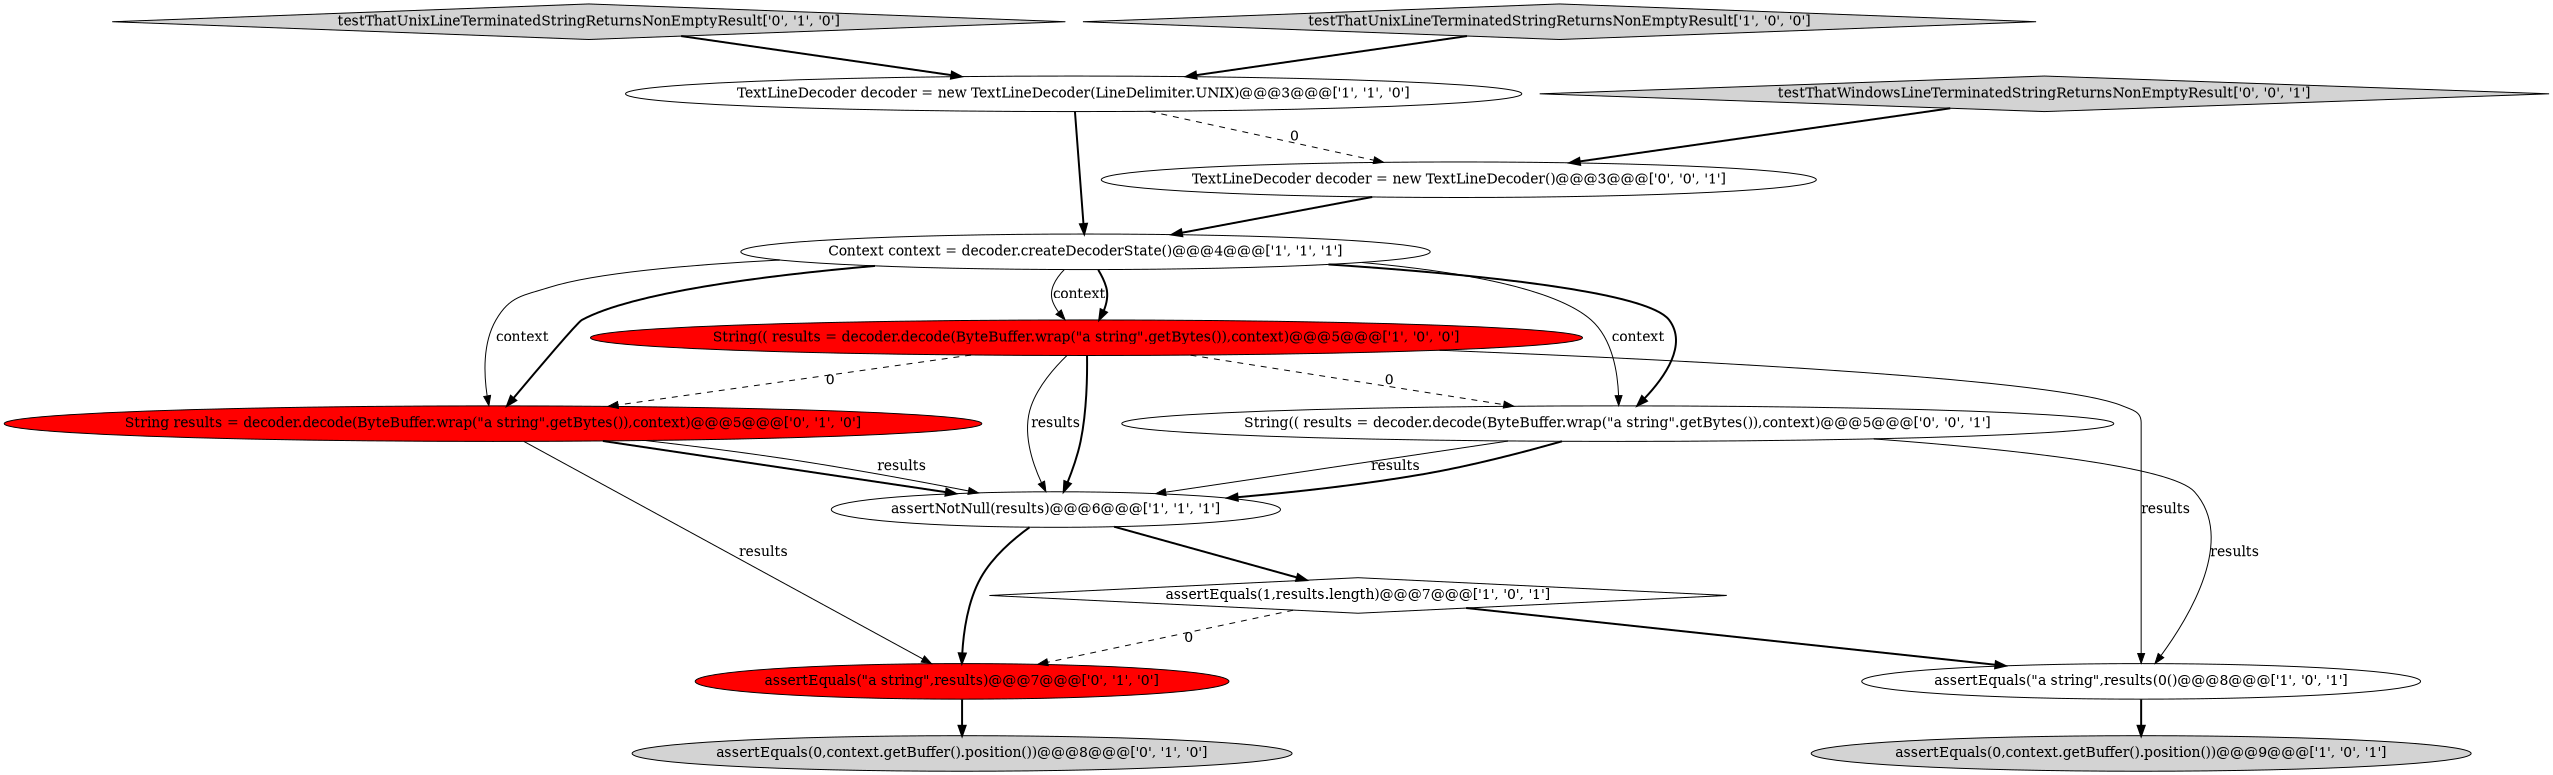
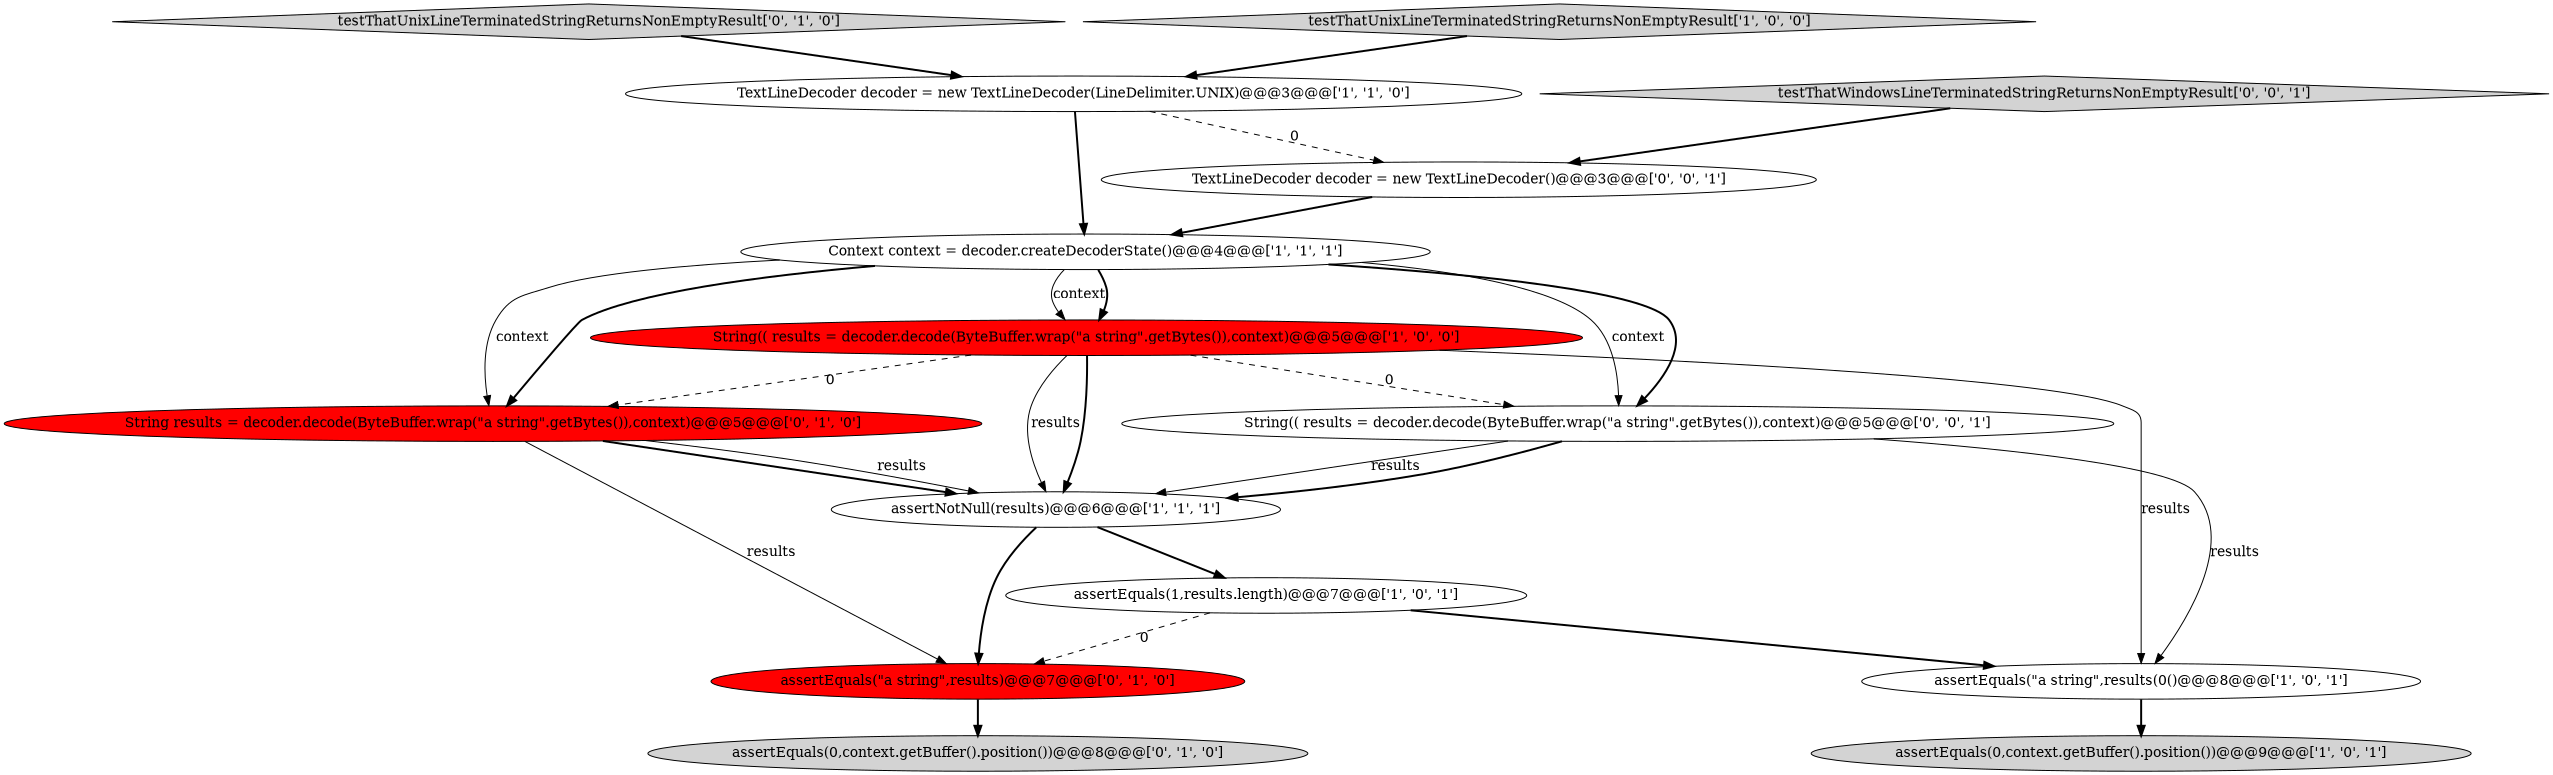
(1358, 595) -> (1266, 595)
